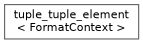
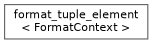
(72, 22) -> (76, 22)
